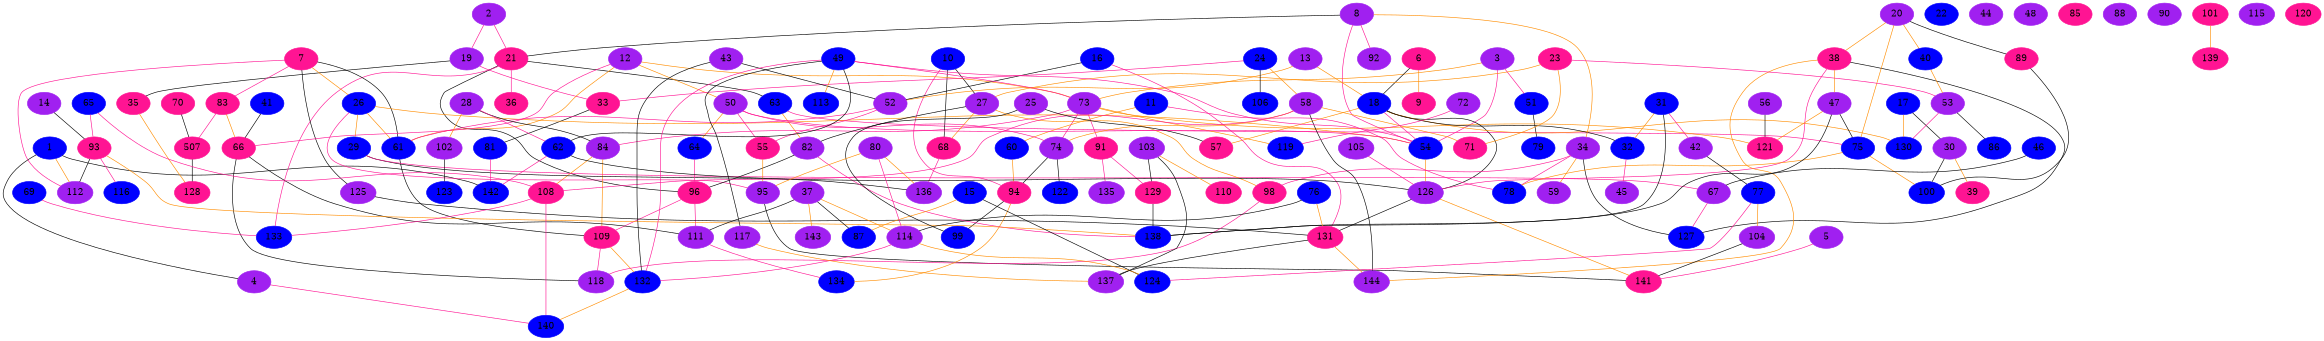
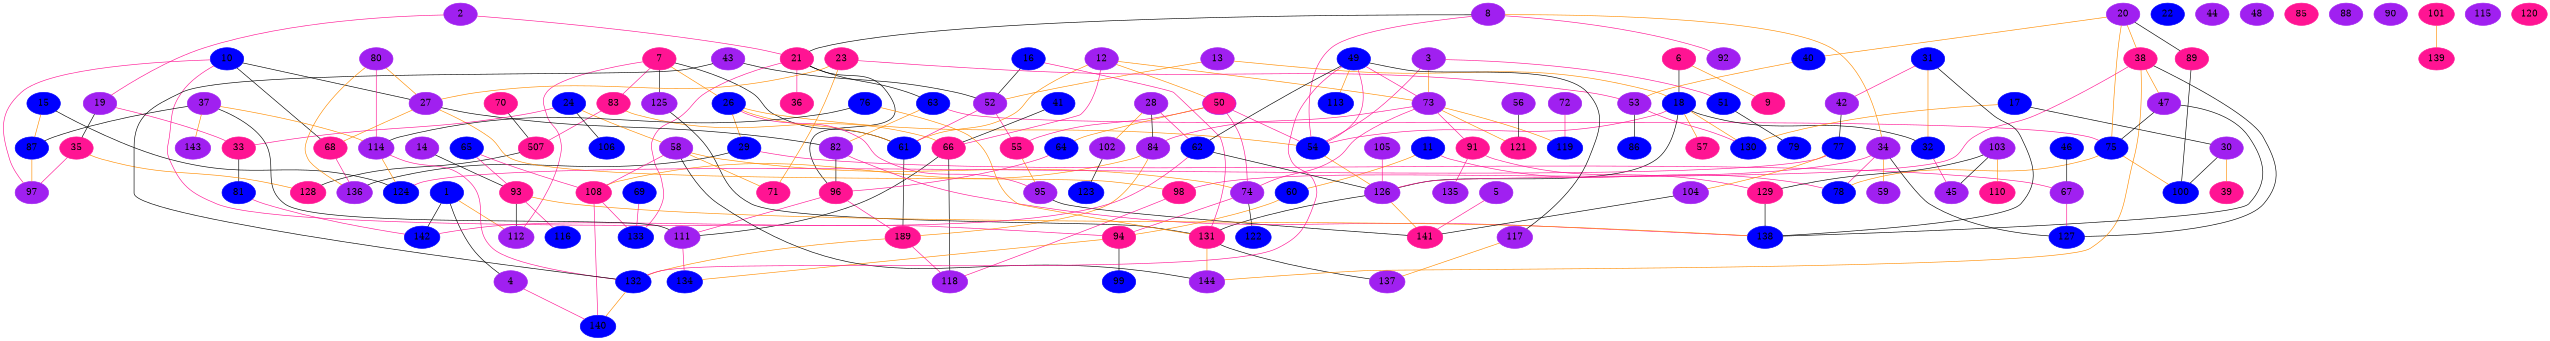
(731, 103) -> (1219, 103)
(1031, 103) -> none
(1798, 127) -> none
(818, 169) -> (401, 81)
(1035, 170) -> (1185, 214)
none -> (32, 193)
(602, 237) -> (903, 237)
(1182, 238) -> (1978, 167)
